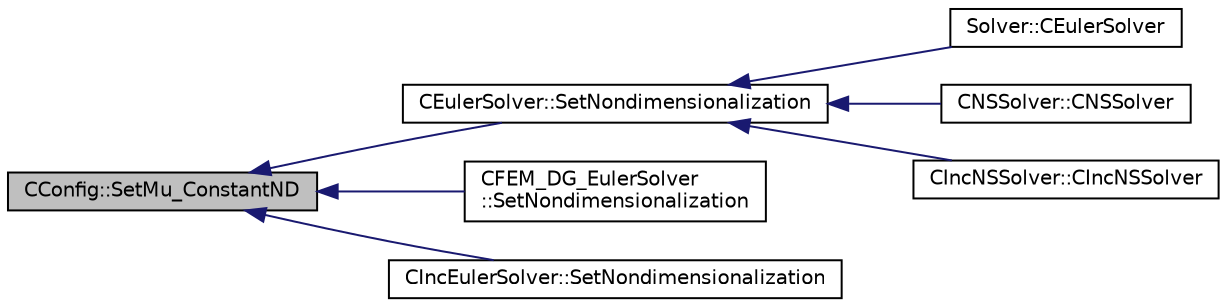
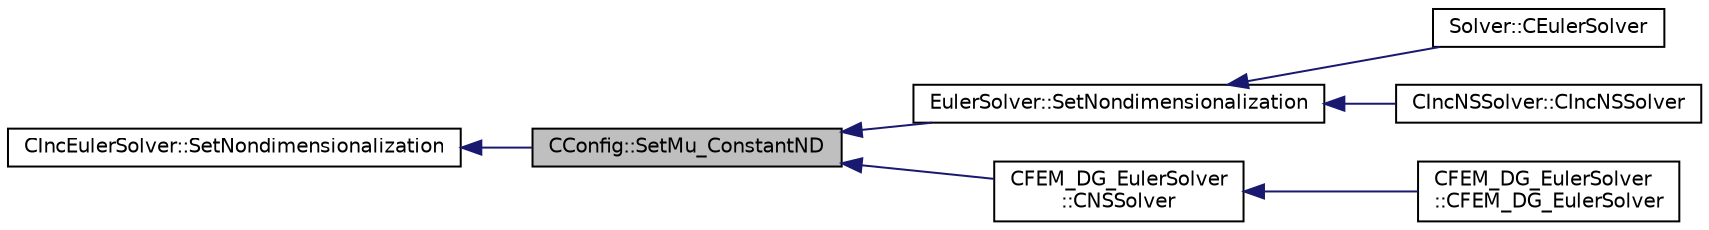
(615, 104) -> (1119, 104)
(1066, 104) -> none
(615, 191) -> (1119, 191)
none -> (1549, 191)
(379, 239) -> (507, 148)
